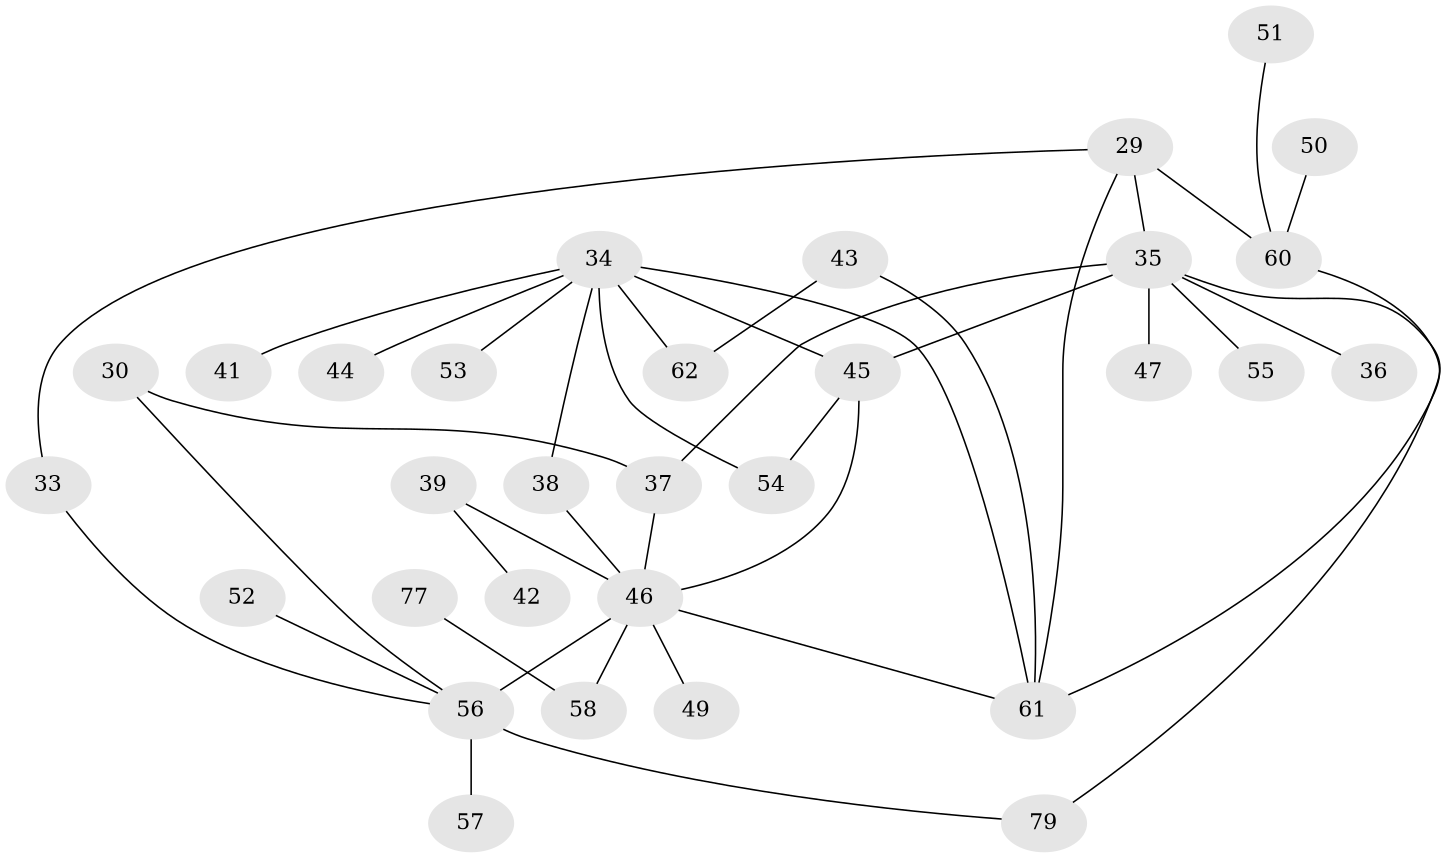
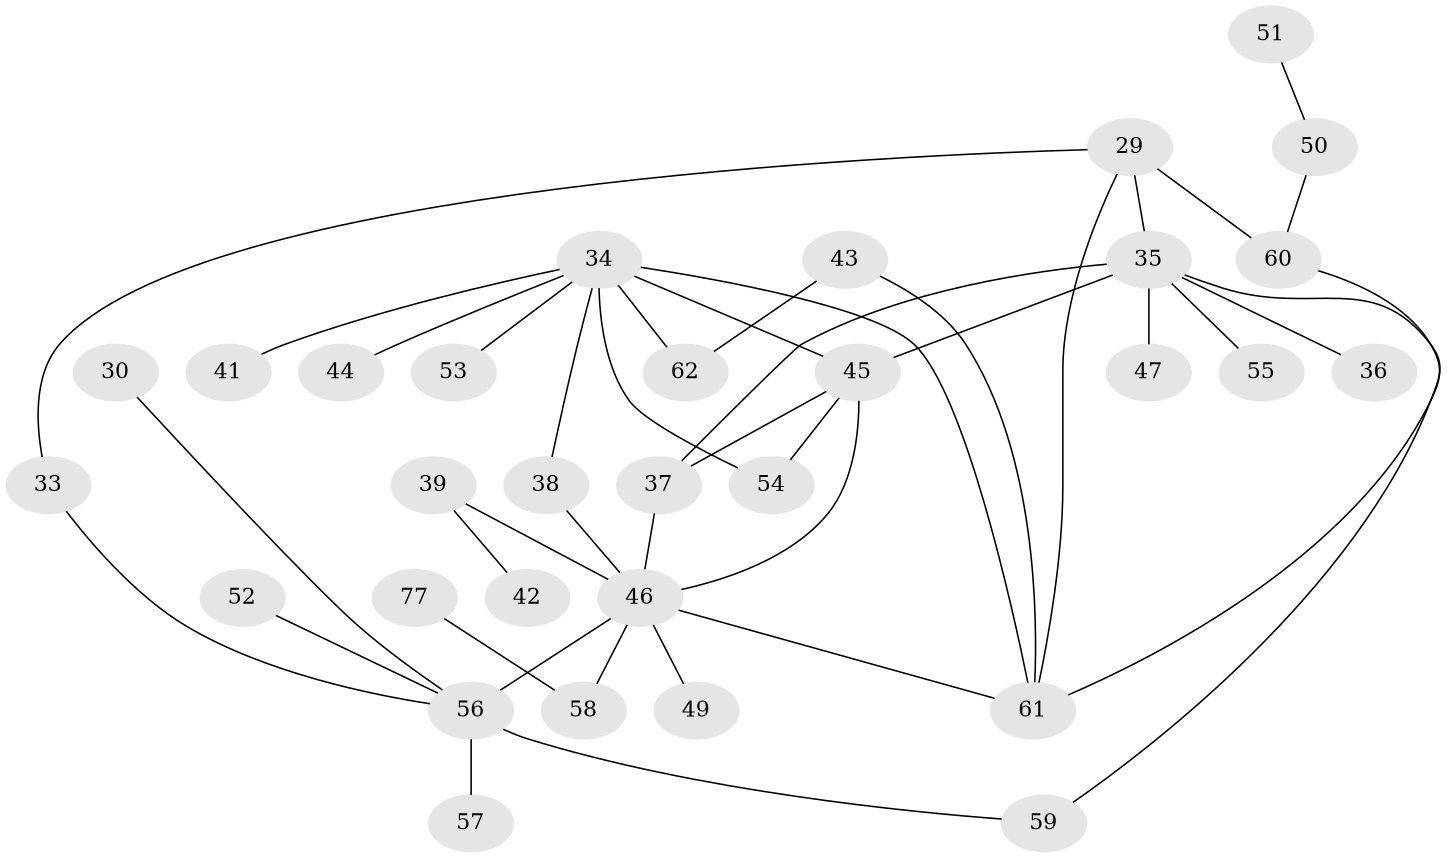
(1257, 148) -> (1293, 91)
(387, 429) -> (759, 429)
(1044, 823) -> (1044, 823)
